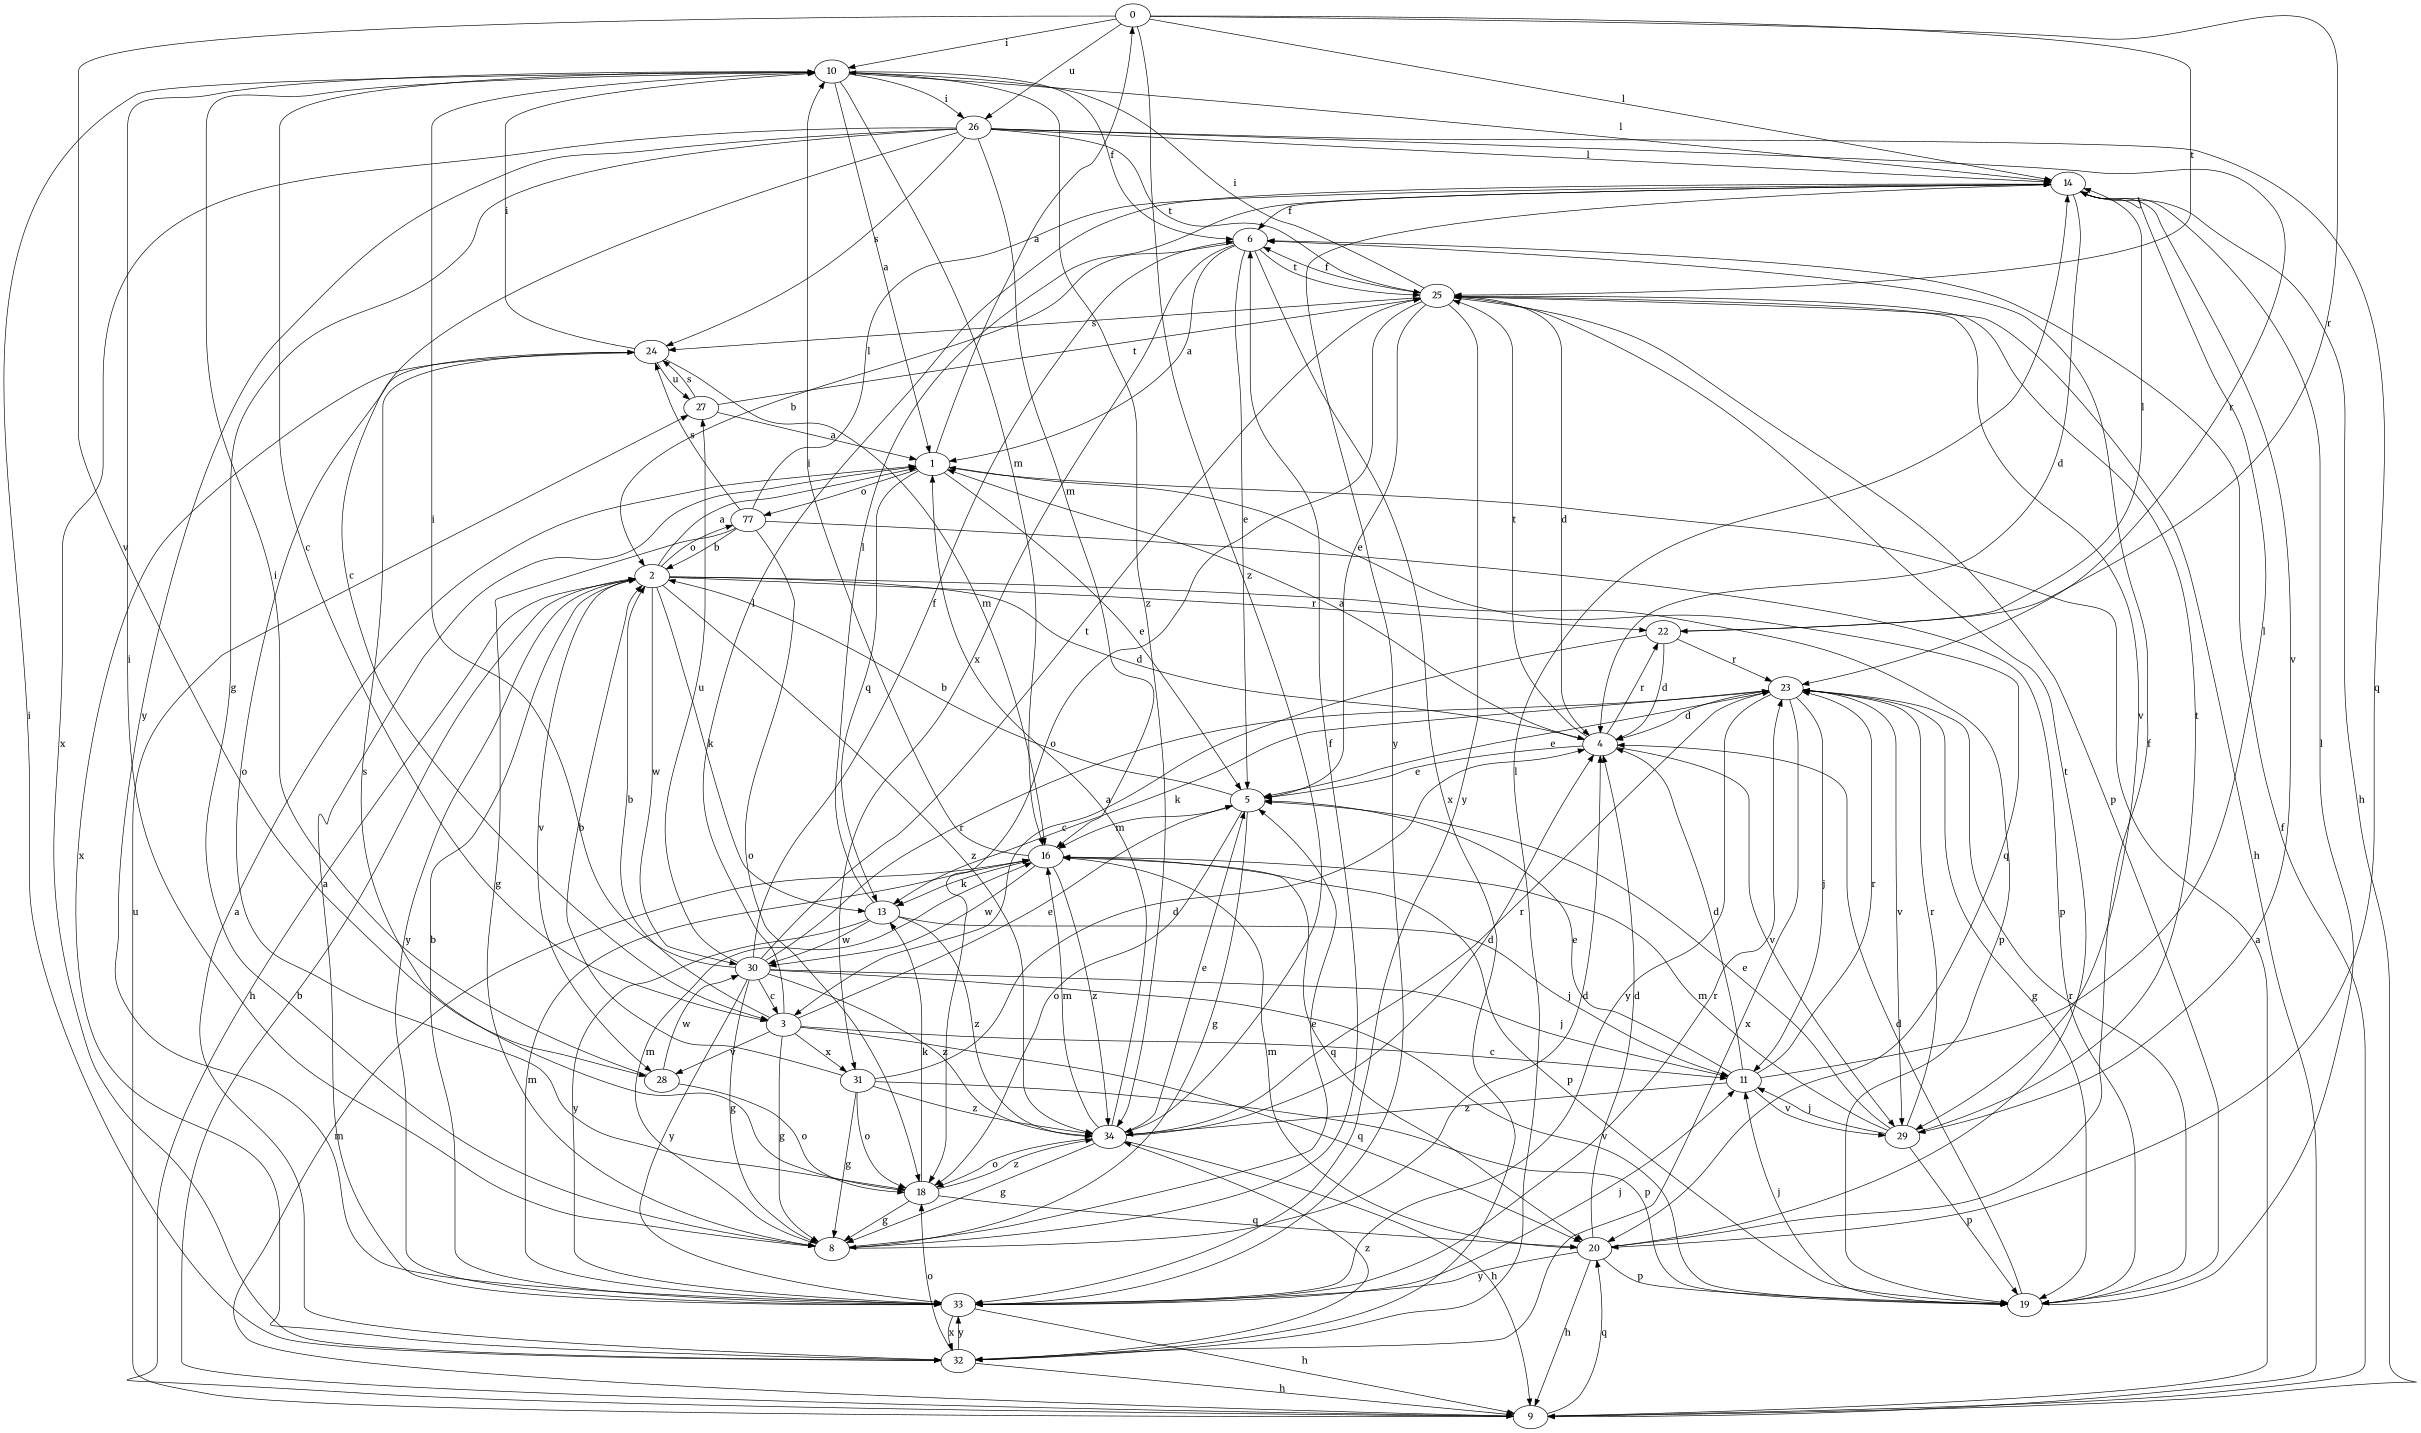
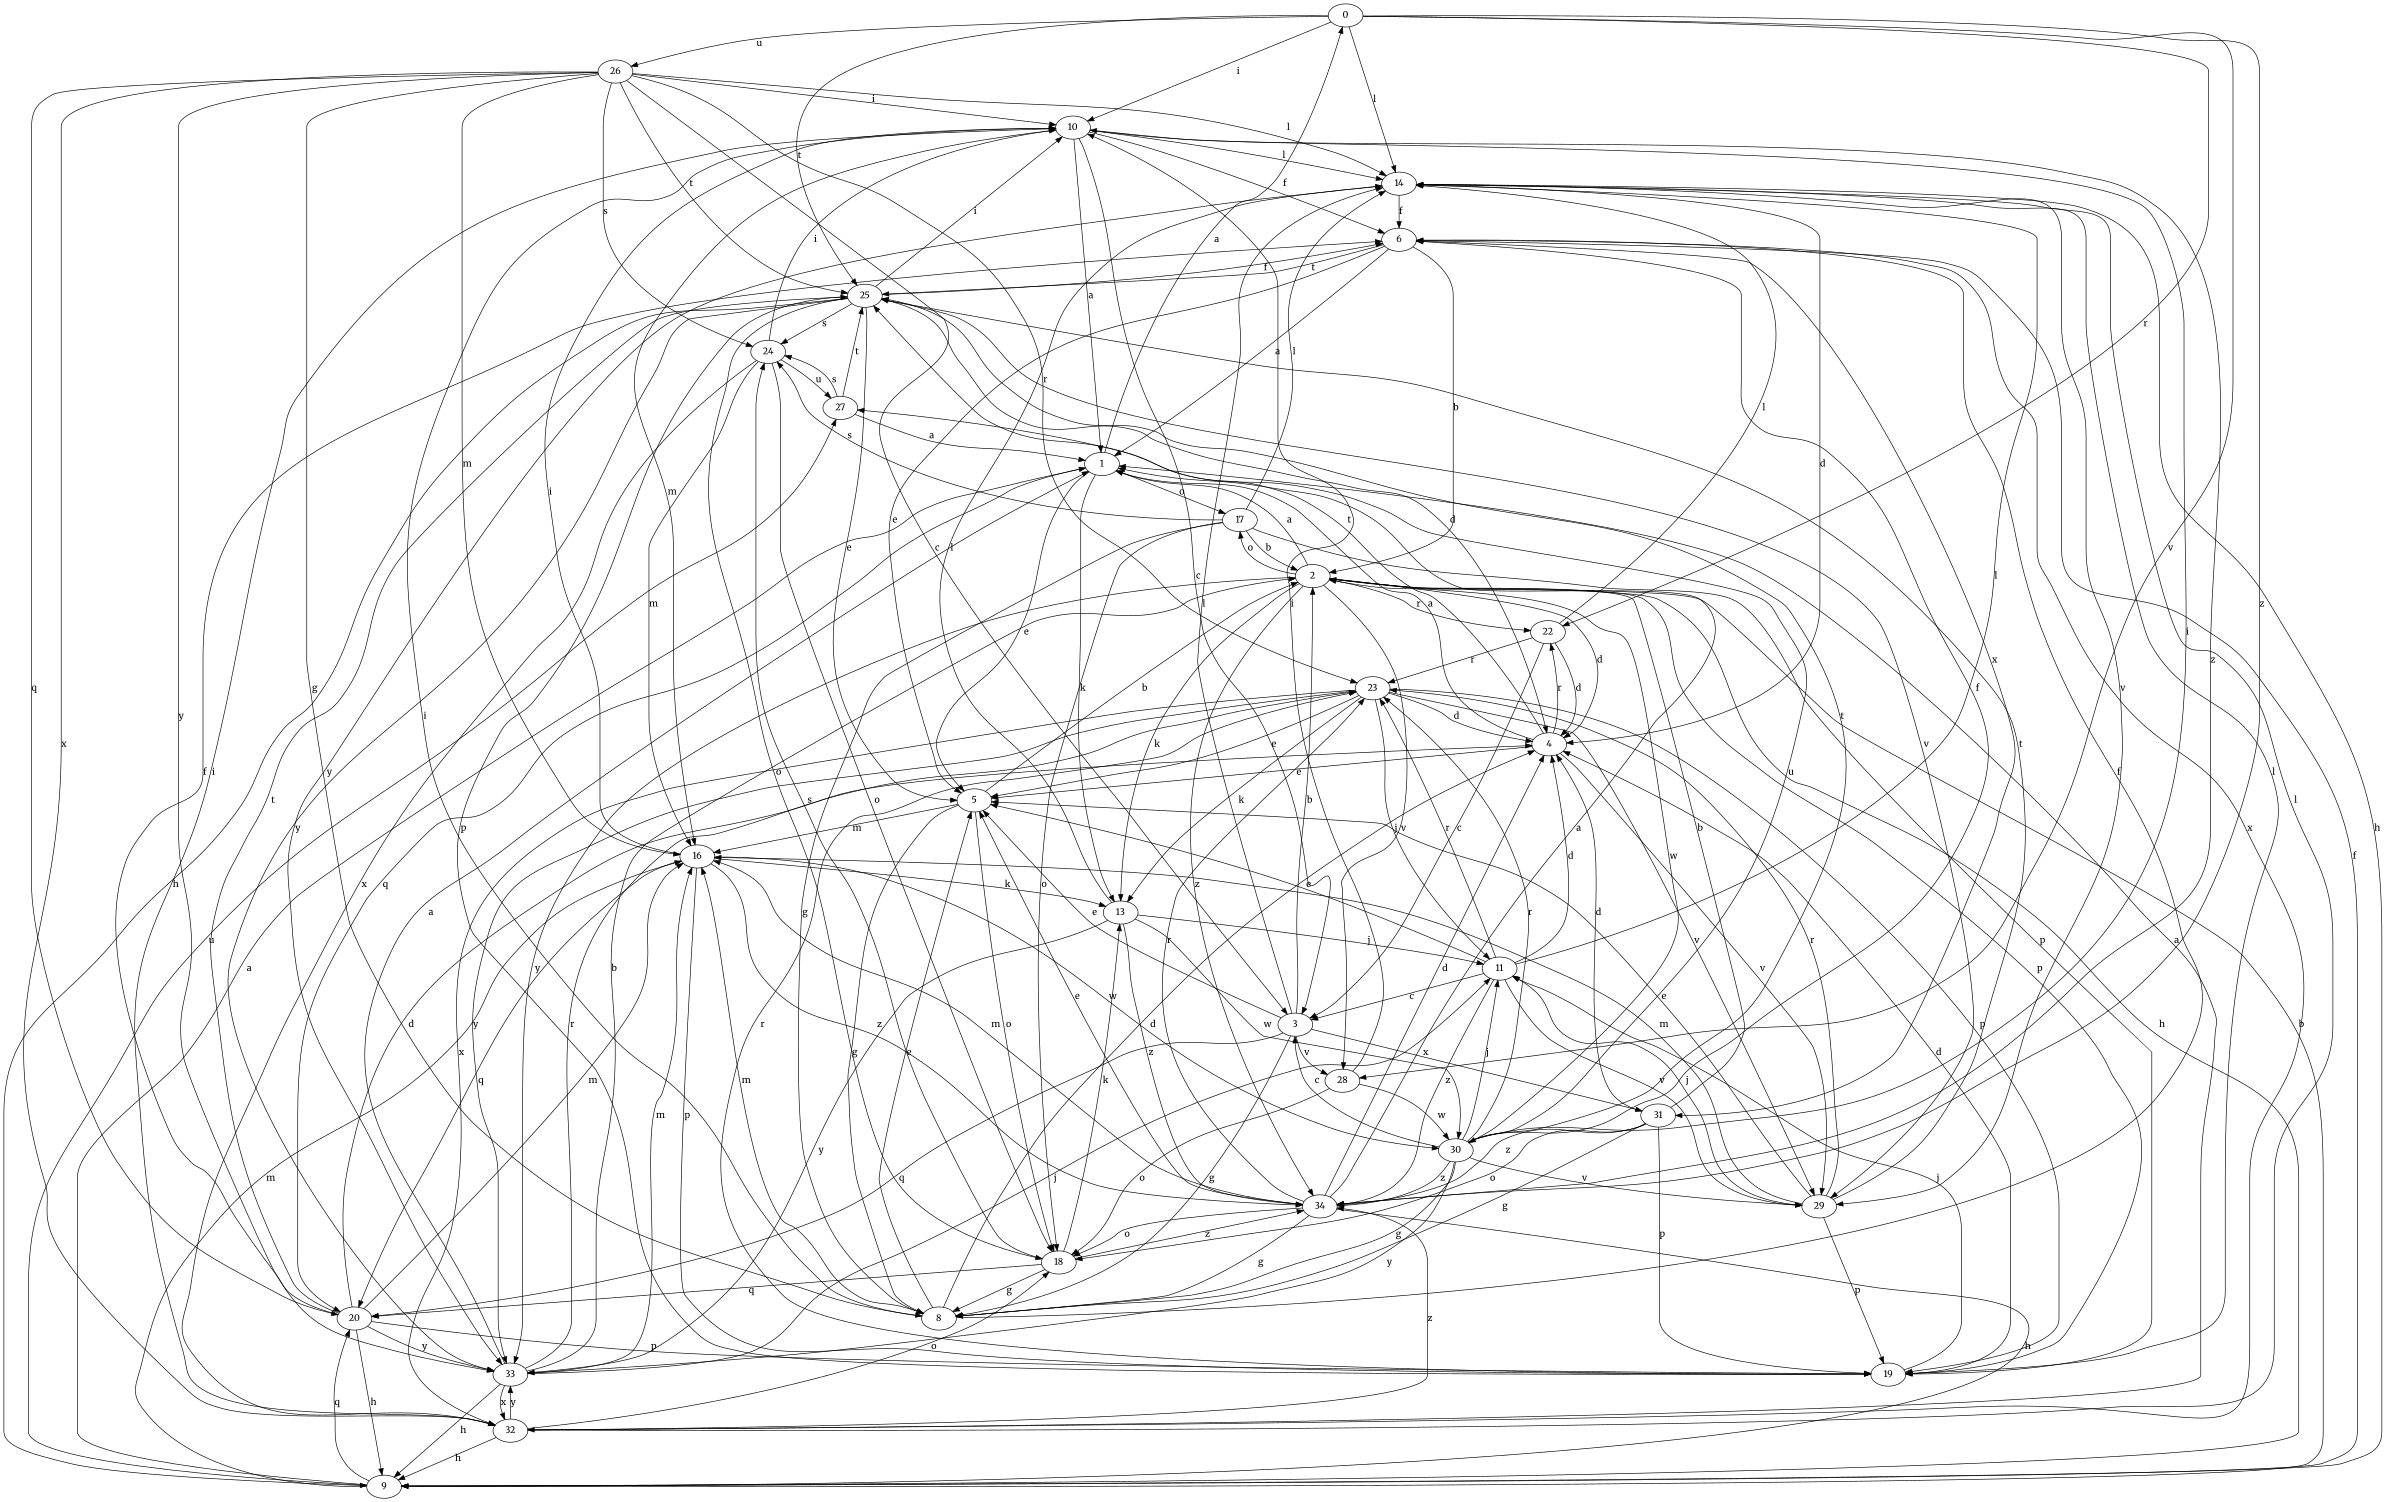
(907, 87) -> (841, 99)
(748, 520) -> (1240, 520)
(868, 688) -> (1083, 688)
(2035, 997) -> (1983, 1025)
(1284, 1045) -> (1401, 996)
(1428, 1066) -> (1631, 1190)
